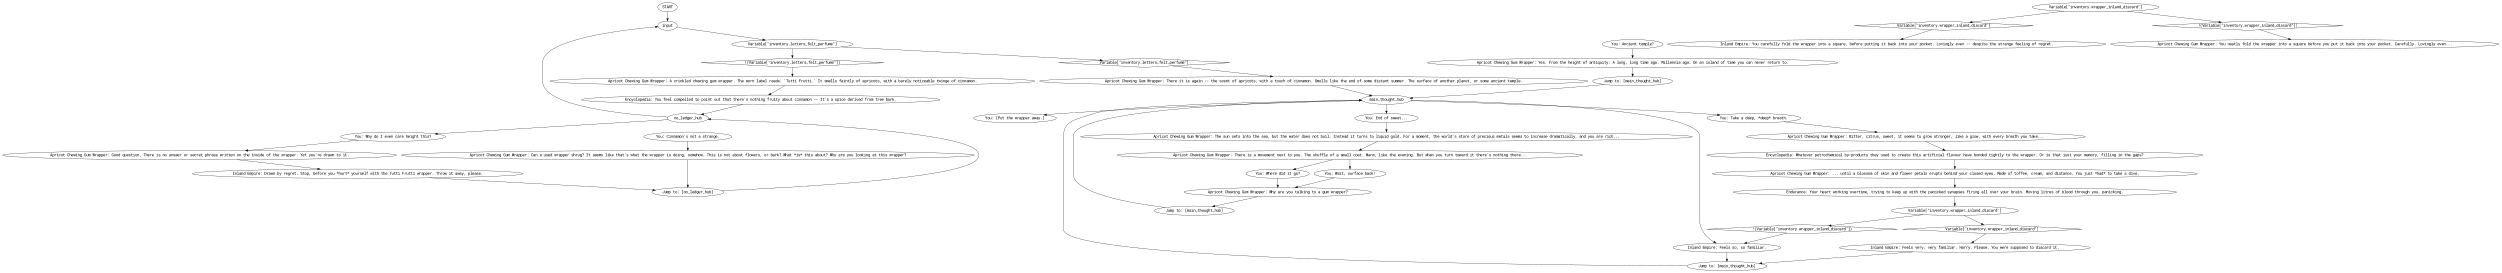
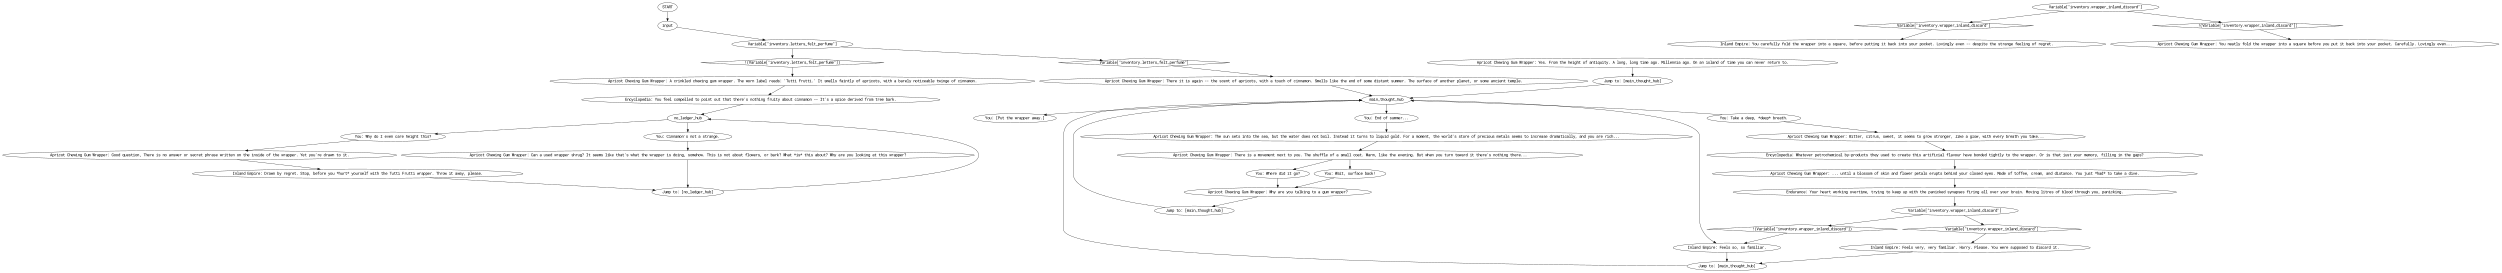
(1633, 44) -> none
(543, 78) -> (688, 126)
(1602, 108) -> (1599, 108)
(1386, 118) -> (1386, 118)
